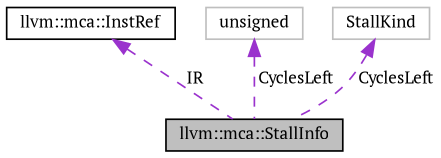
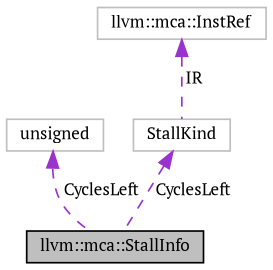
(91, 23) -> (182, 23)
(180, 84) -> (182, 88)
